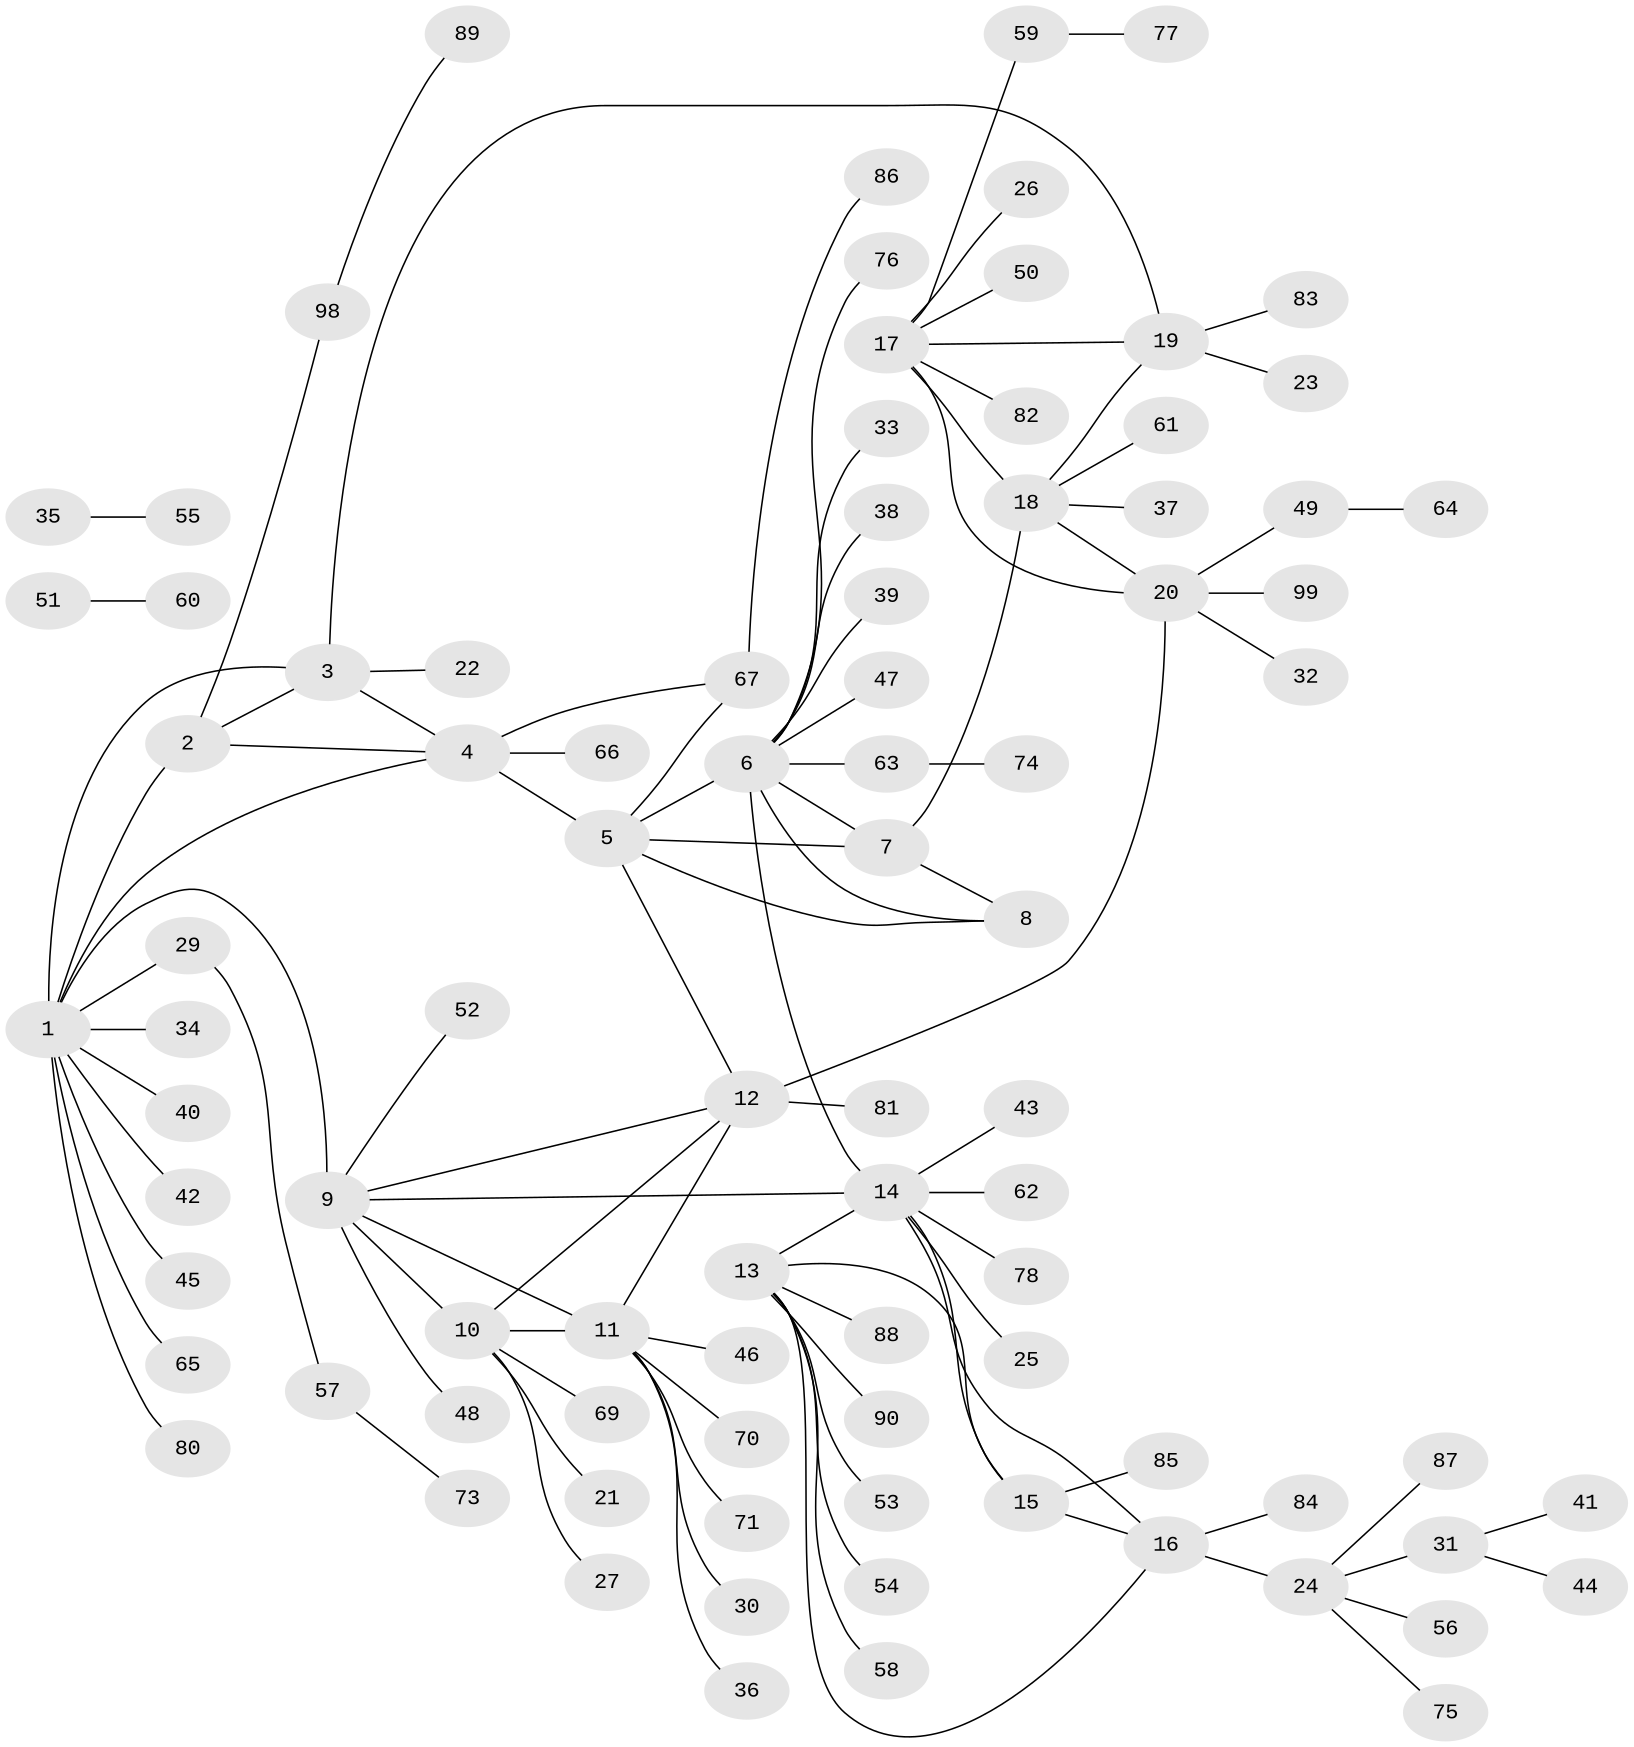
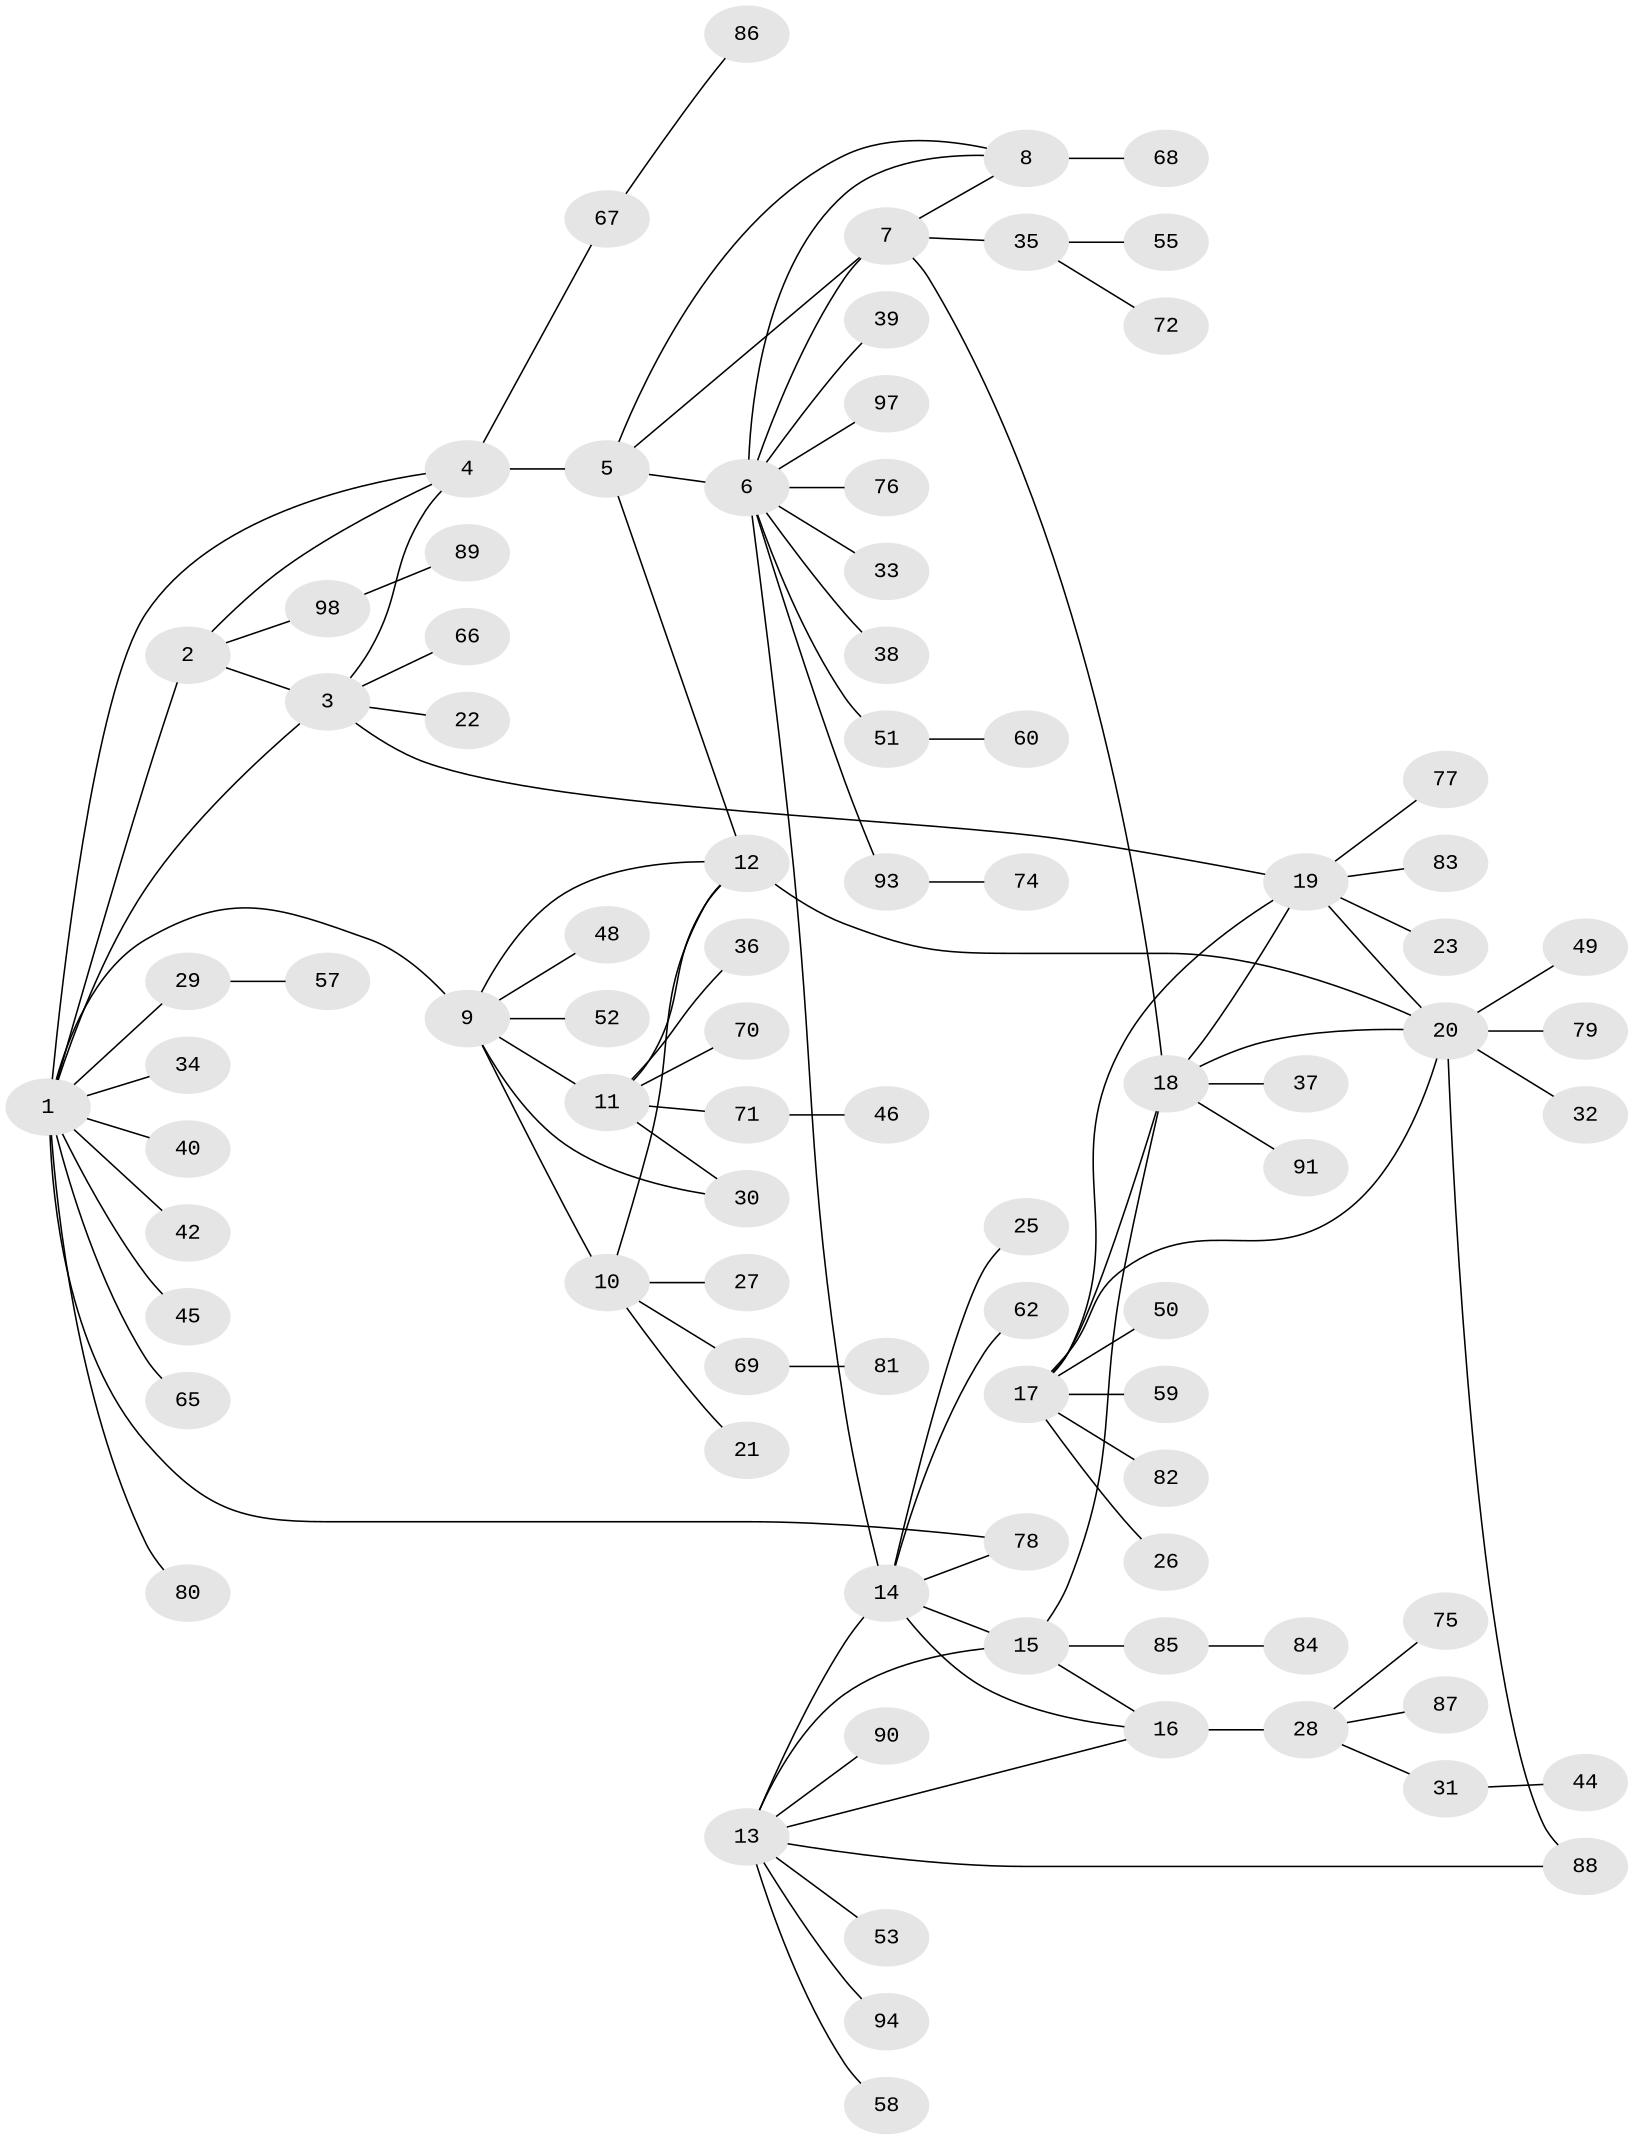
(1097, 34) -> (1376, 831)
none -> (1166, 158)
none -> (957, 239)
none -> (1166, 326)
(1166, 425) -> (1306, 1168)
(1446, 509) -> none
(1306, 593) -> (1585, 1031)
none -> (801, 620)
(887, 680) -> (887, 404)
(538, 753) -> (397, 669)
(676, 759) -> none
(887, 764) -> (887, 882)
none -> (1375, 957)
(811, 1104) -> (817, 1366)
(1026, 1109) -> none
(607, 1196) -> (573, 1149)
(538, 1331) -> none
(677, 1343) -> (823, 1115)
none -> (1110, 1369)
none -> (1475, 1458)
(467, 1498) -> none
(1585, 1503) -> none
none -> (389, 1522)
(1236, 1524) -> (1236, 1646)
(887, 1587) -> (887, 2022)
(1306, 1587) -> (1306, 1730)
(1446, 1629) -> none
